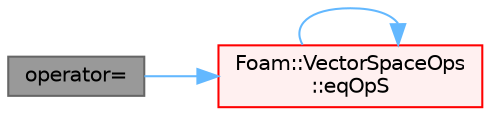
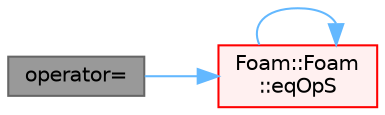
(350, 76) -> (298, 76)
